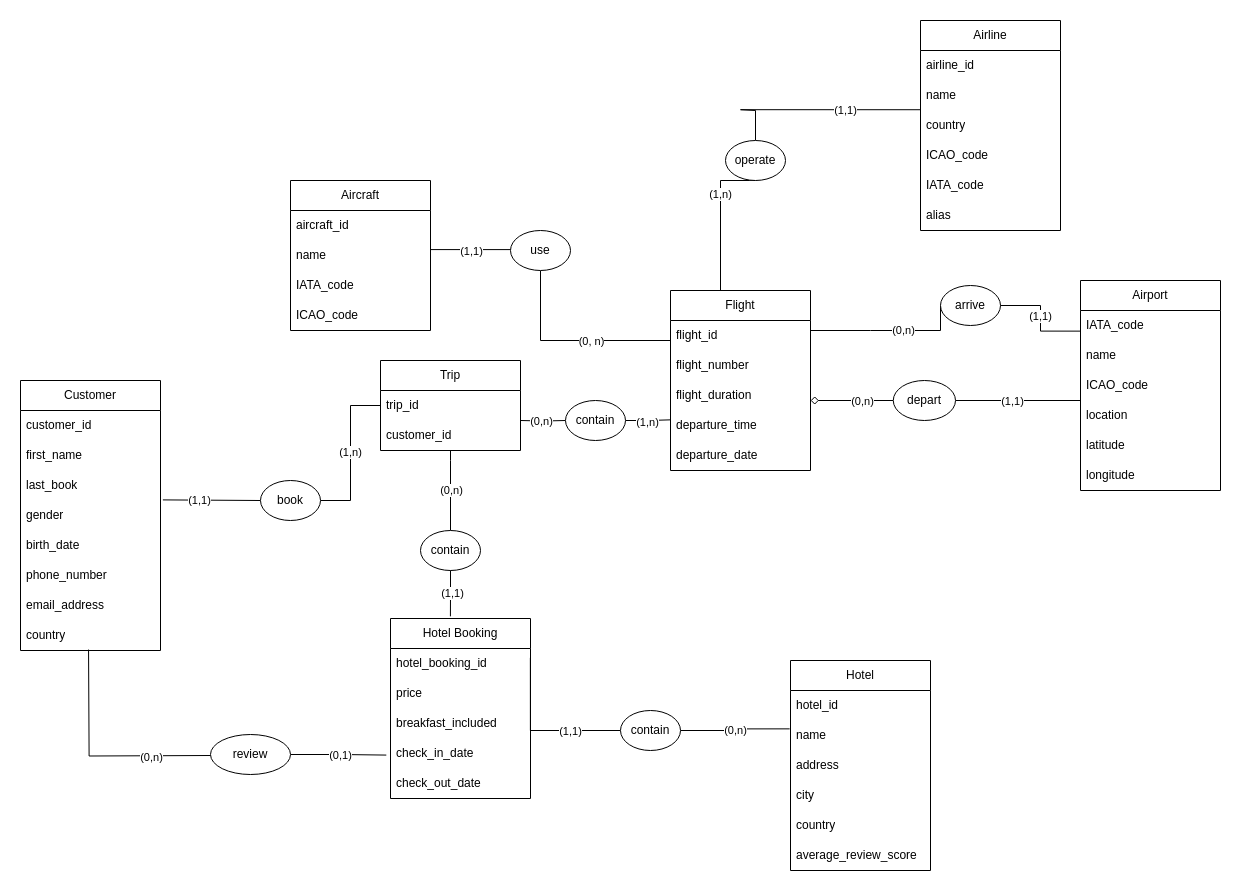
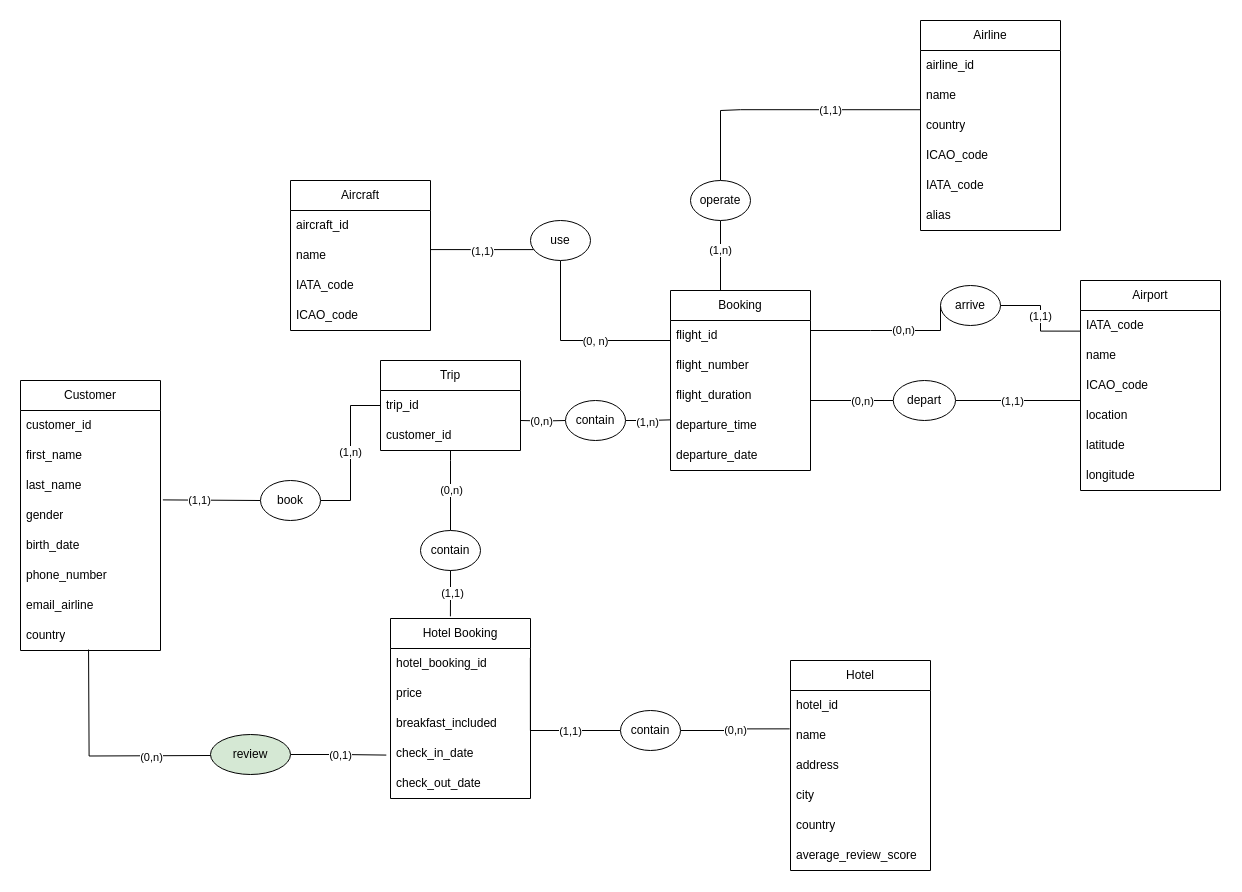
(756, 161) -> (721, 201)
(541, 251) -> (561, 241)
(741, 306) -> (741, 306)
(819, 401) -> (816, 401)
(55, 486) -> (55, 486)
(67, 606) -> (62, 606)
(251, 755) -> (251, 755)
